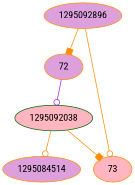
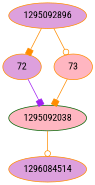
(59, 89) -> (33, 89)
(82, 142) -> (62, 89)
(42, 169) -> (48, 169)
